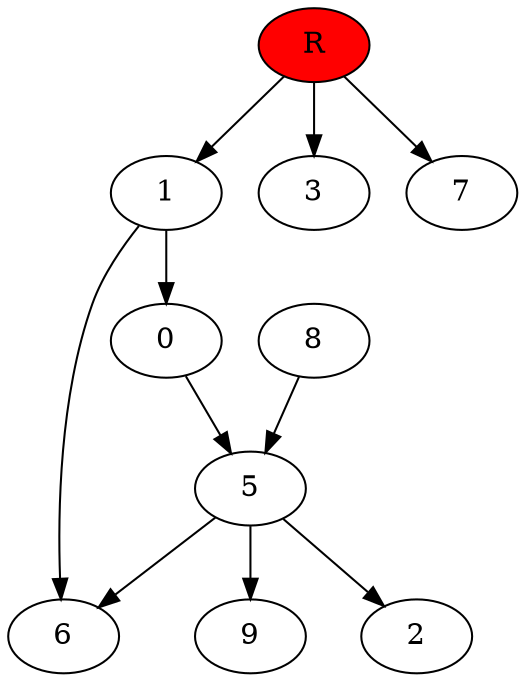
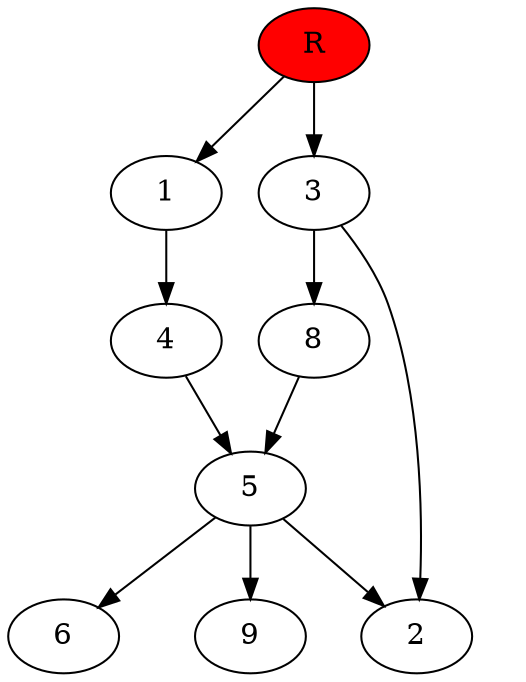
(462, 193) -> none
none -> (314, 257)
(166, 341) -> (166, 341)
(70, 394) -> none
none -> (410, 394)
